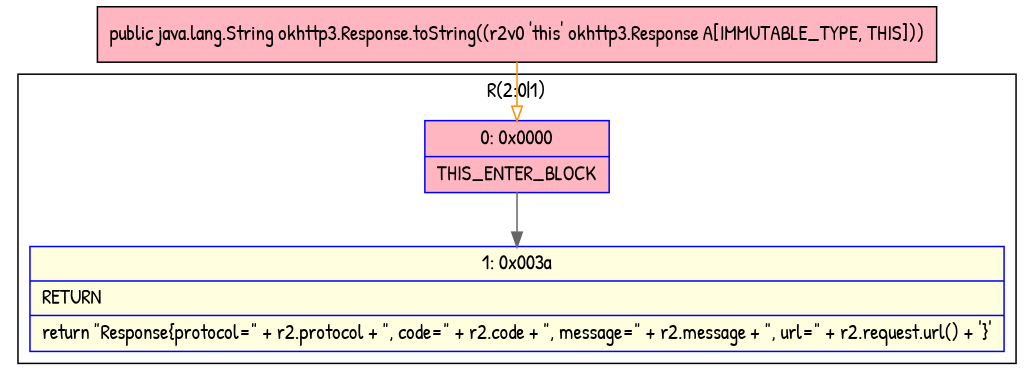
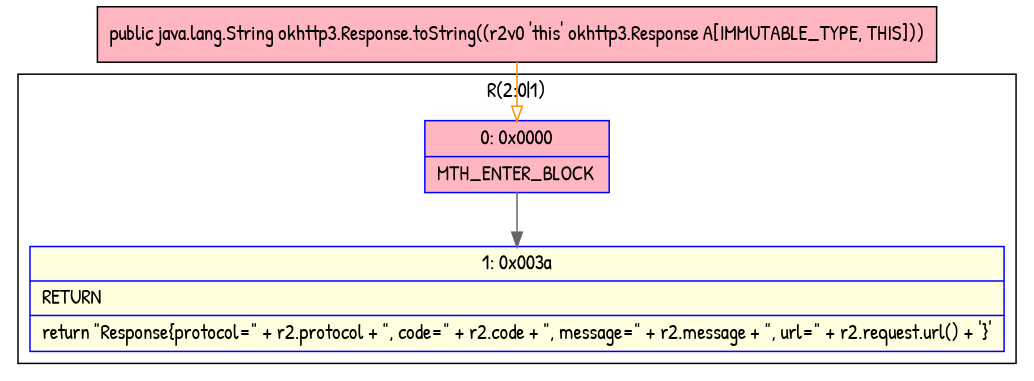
(517, 174) -> (516, 174)
